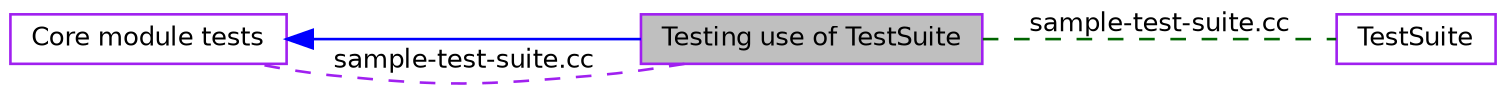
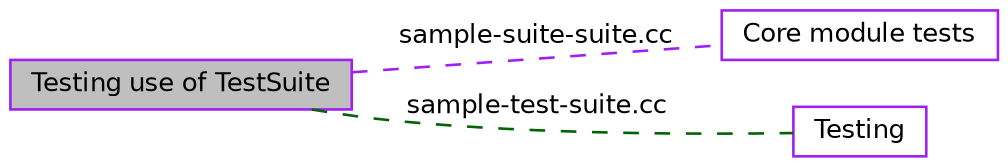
(477, 39) -> none
(1416, 39) -> (860, 132)
(464, 61) -> (537, 36)
